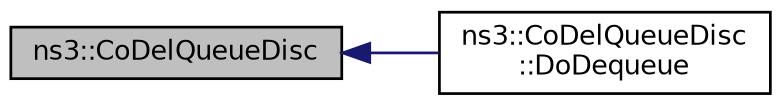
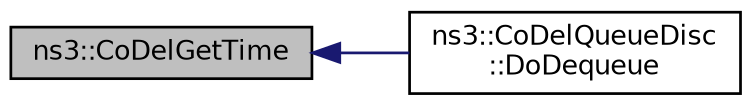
(176, 53) -> (161, 53)
